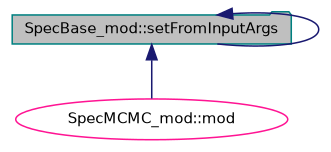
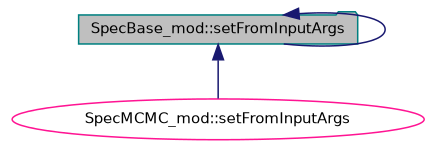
(152, 119) -> (218, 119)
